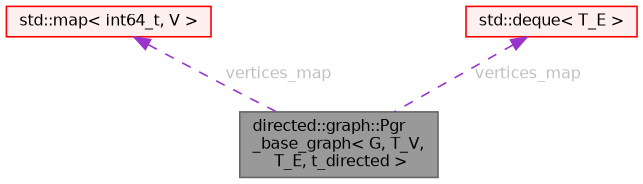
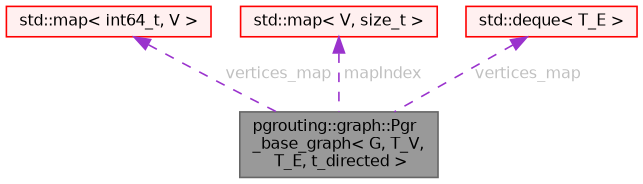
none -> (339, 22)
(339, 145) -> (339, 145)
